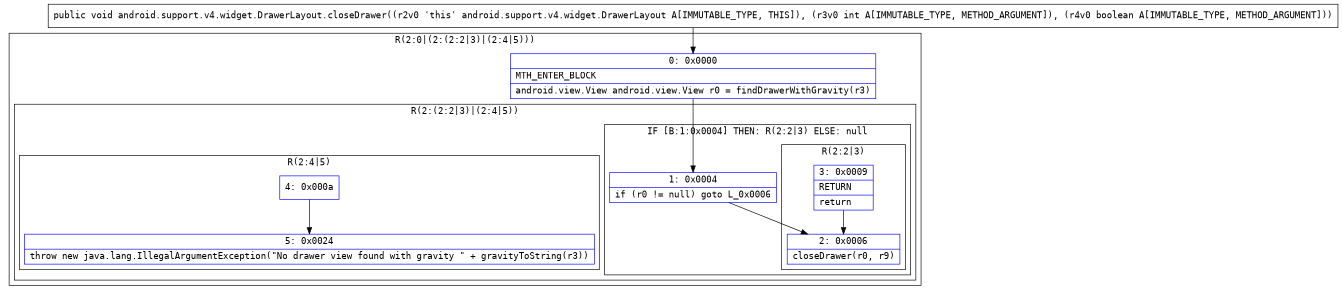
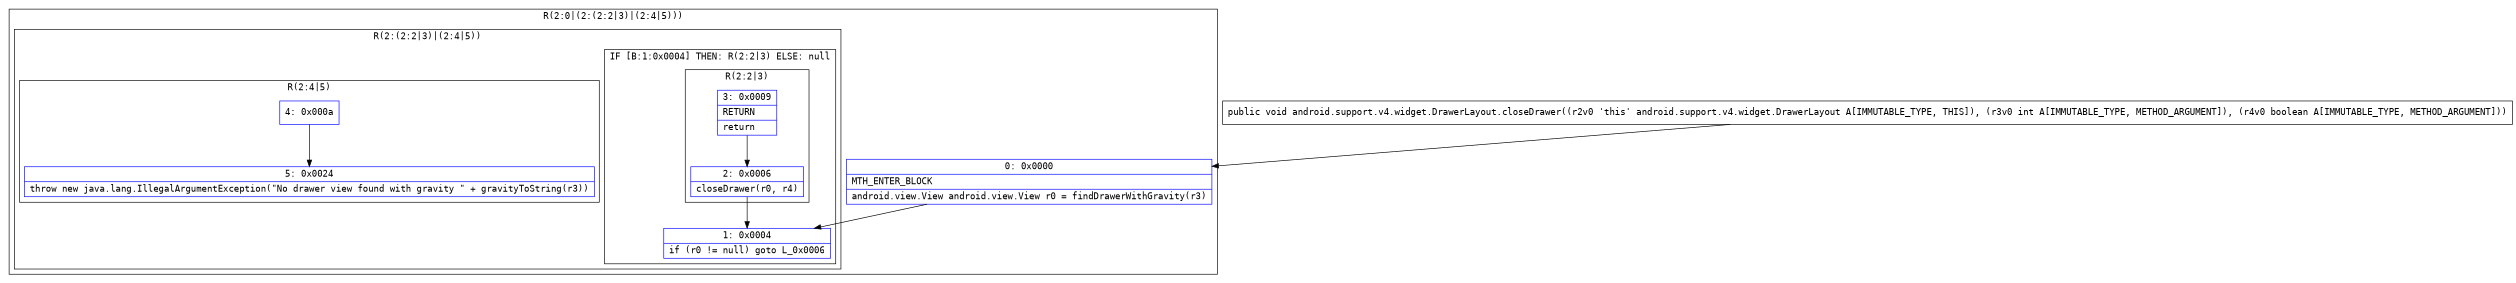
(765, 217) -> (747, 209)
(844, 256) -> (747, 189)
